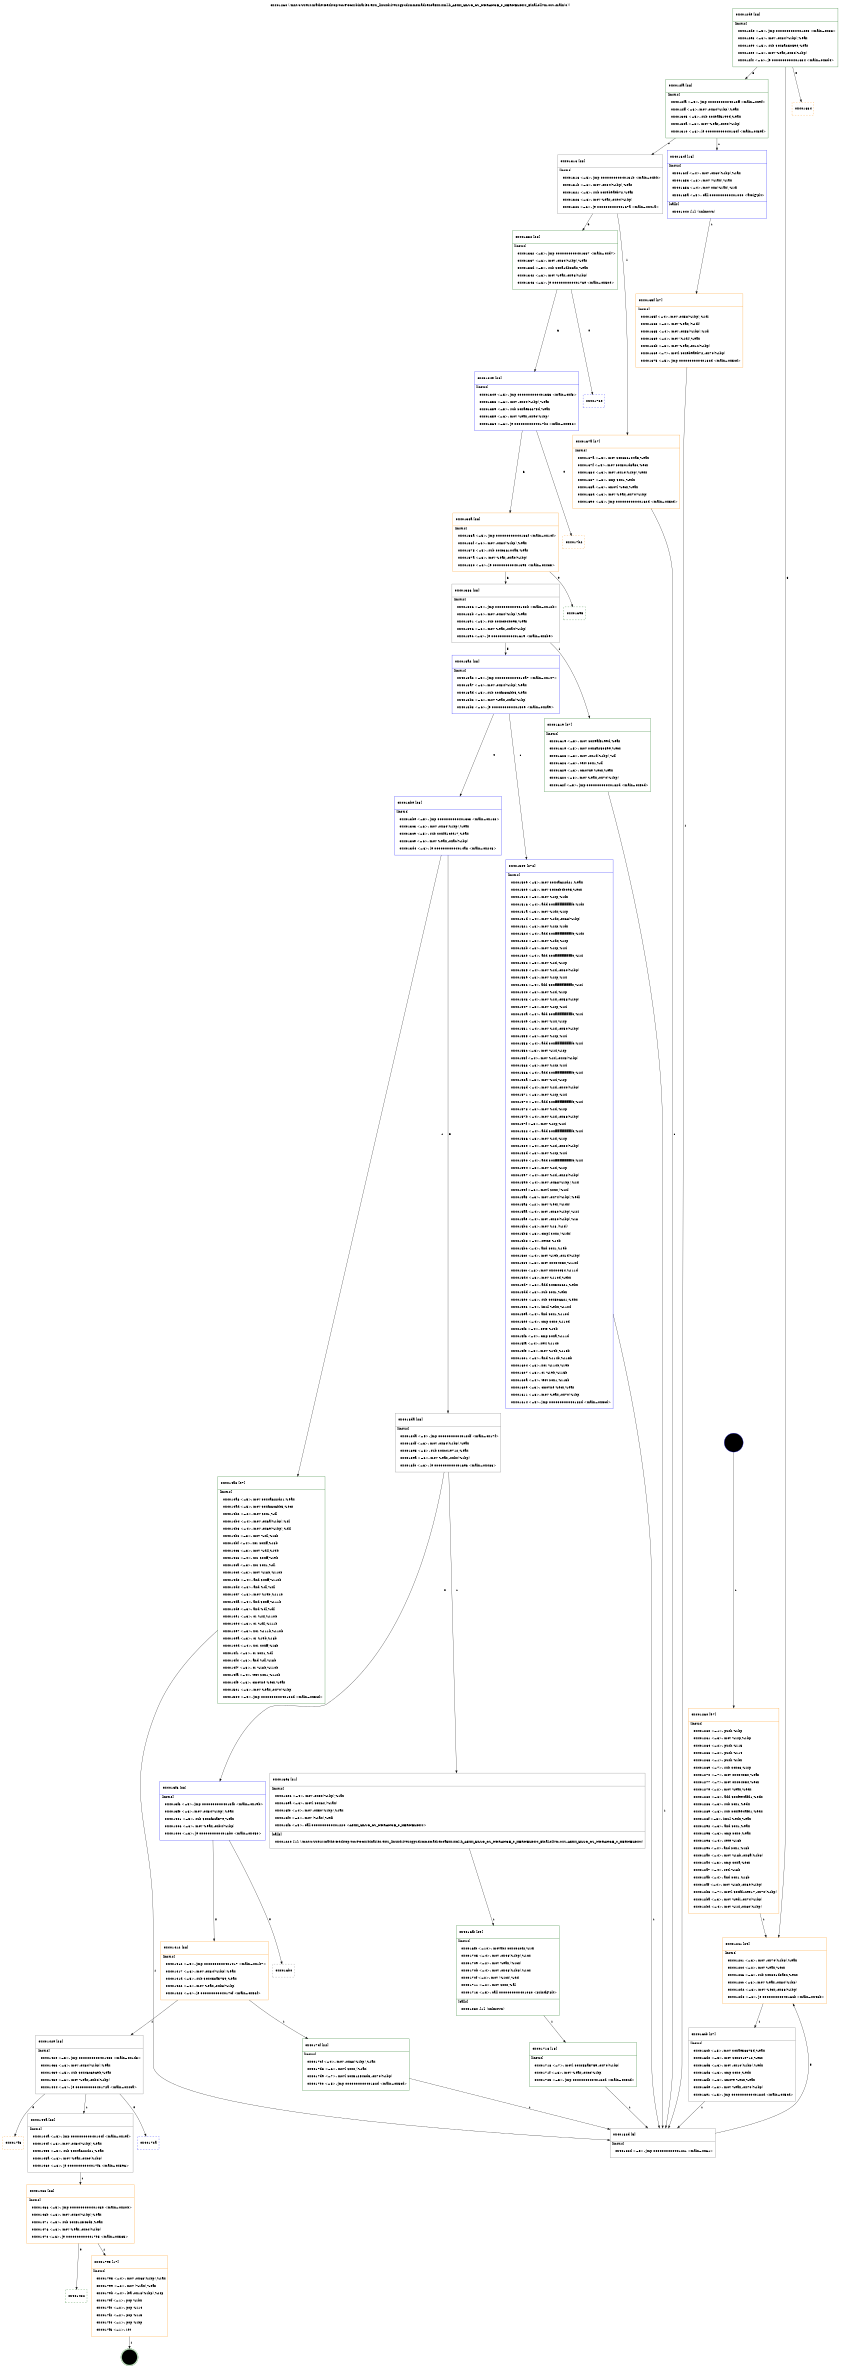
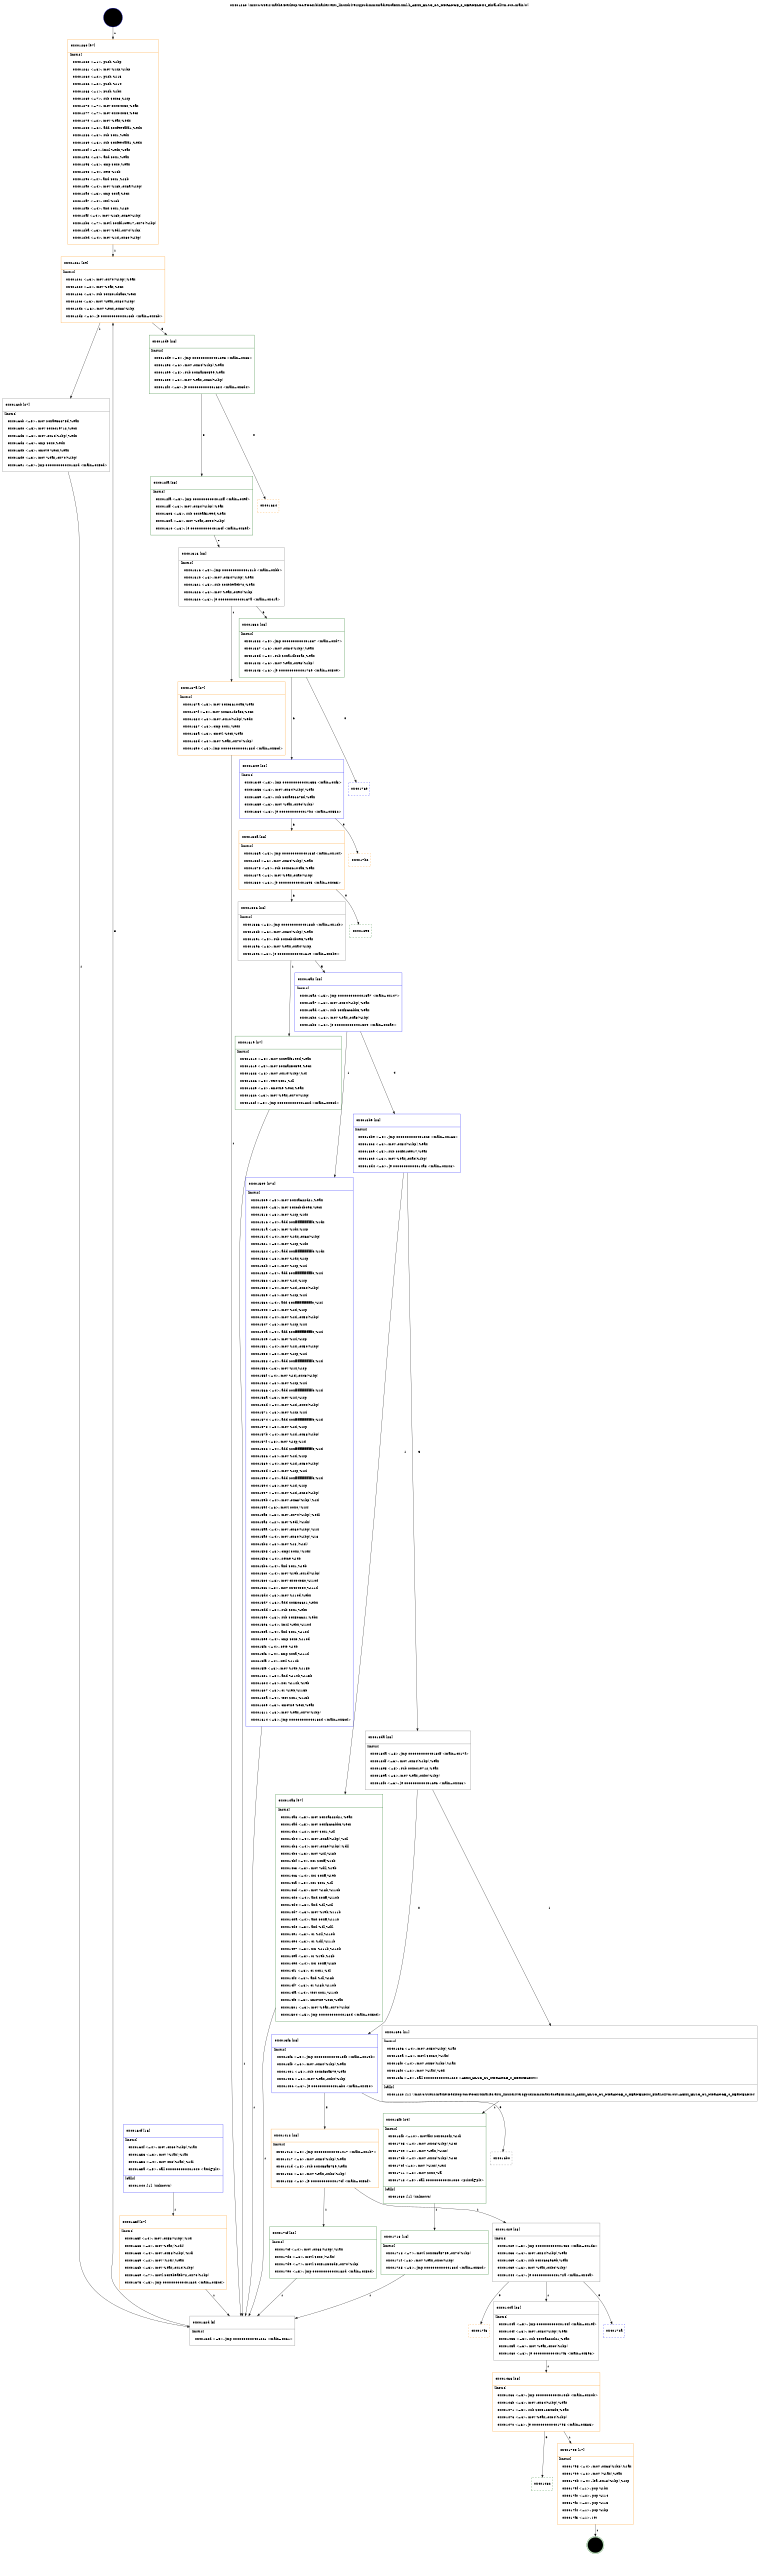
(717, 143) -> none
(785, 1001) -> (159, 328)
